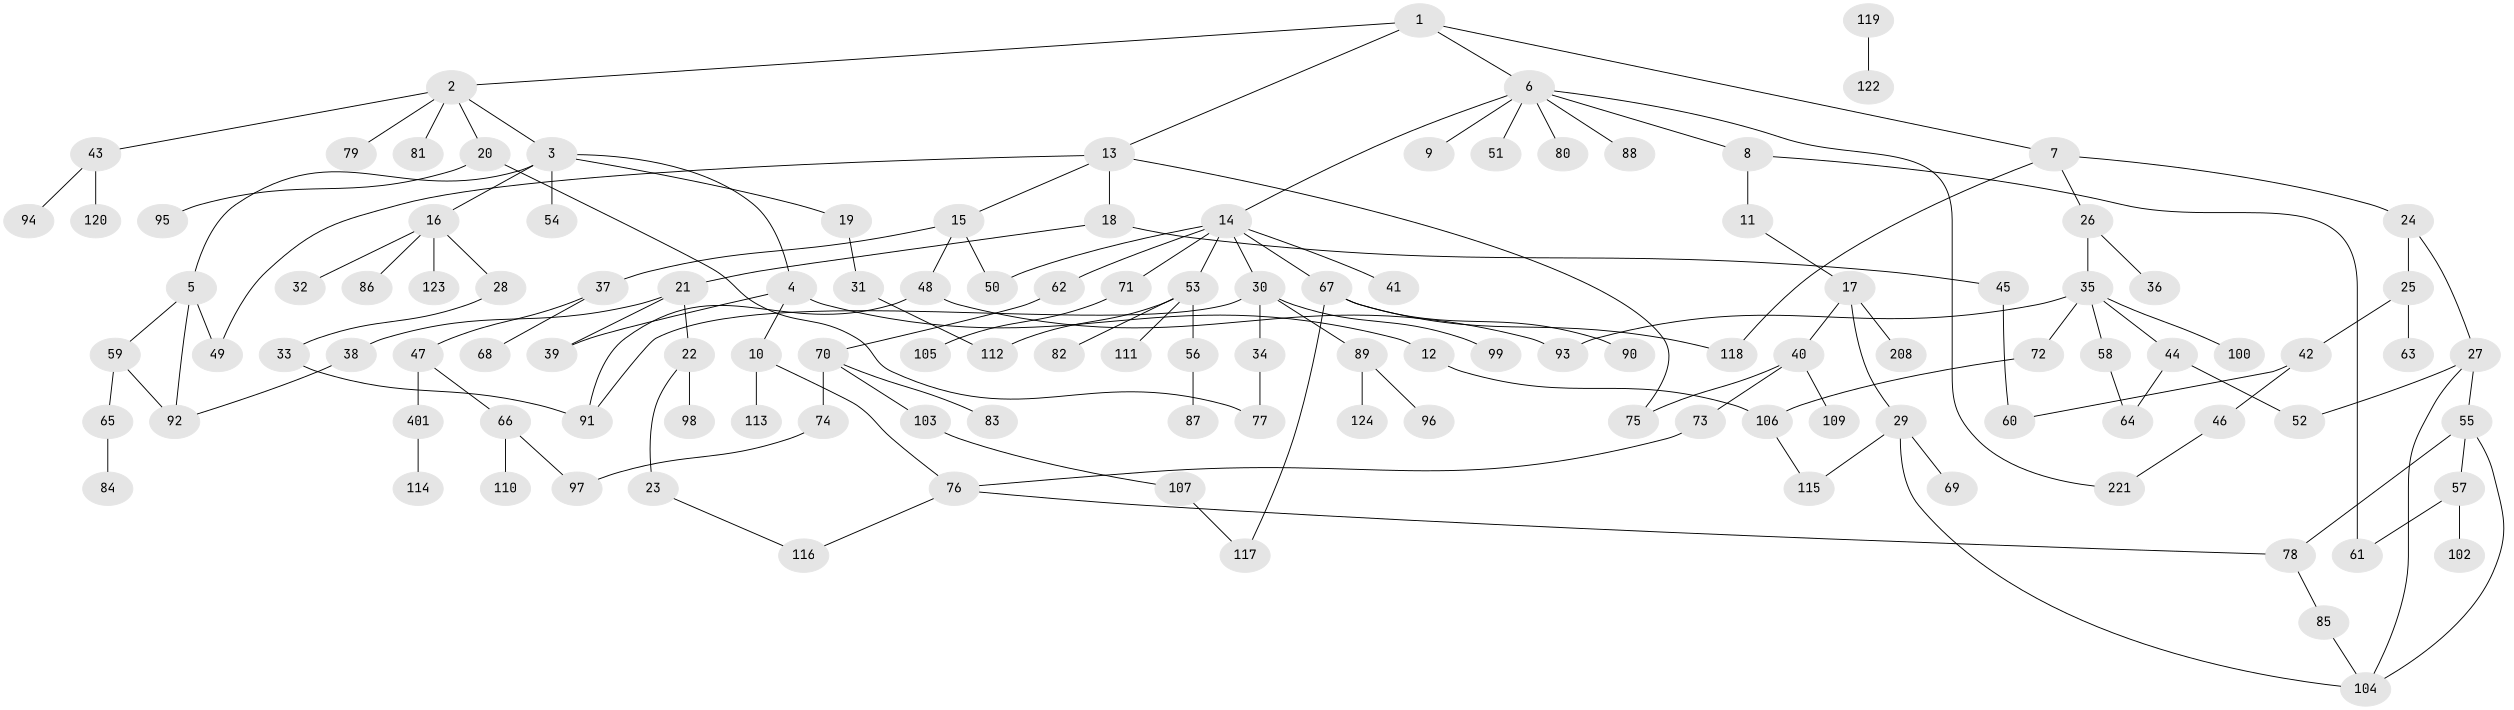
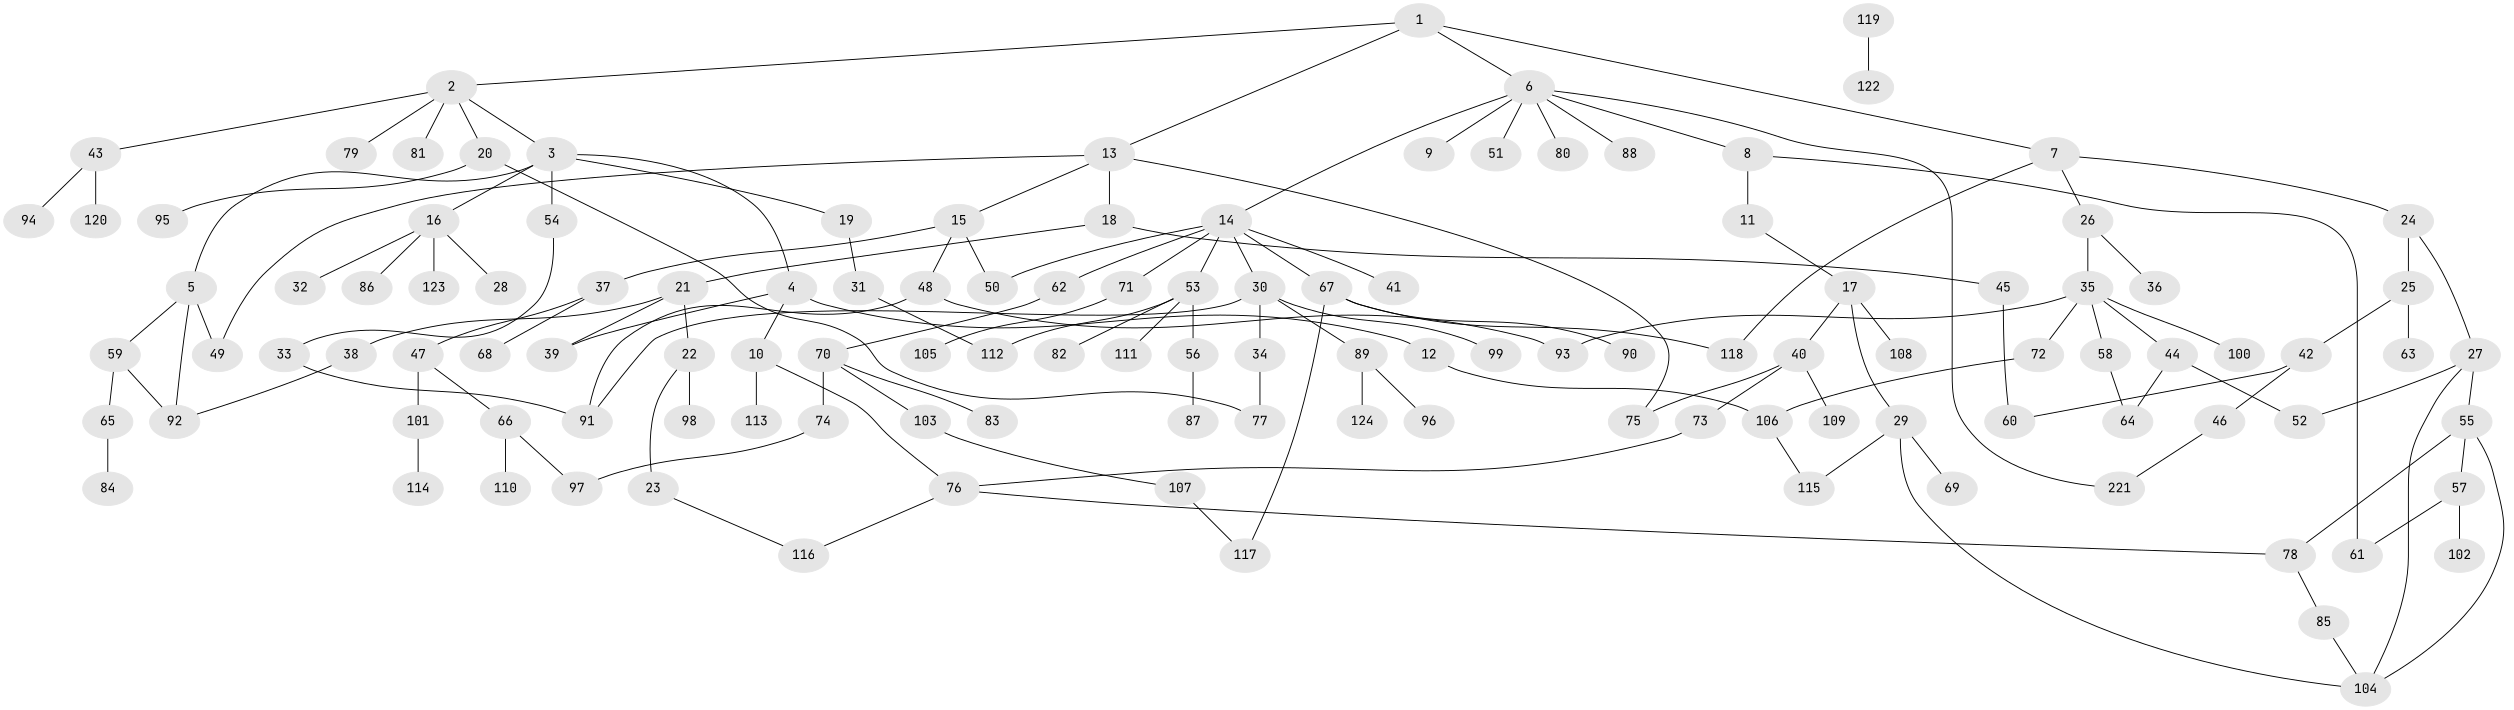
(393, 321) -> (481, 334)
(1901, 355) -> (1901, 355)
(418, 422) -> (418, 422)
